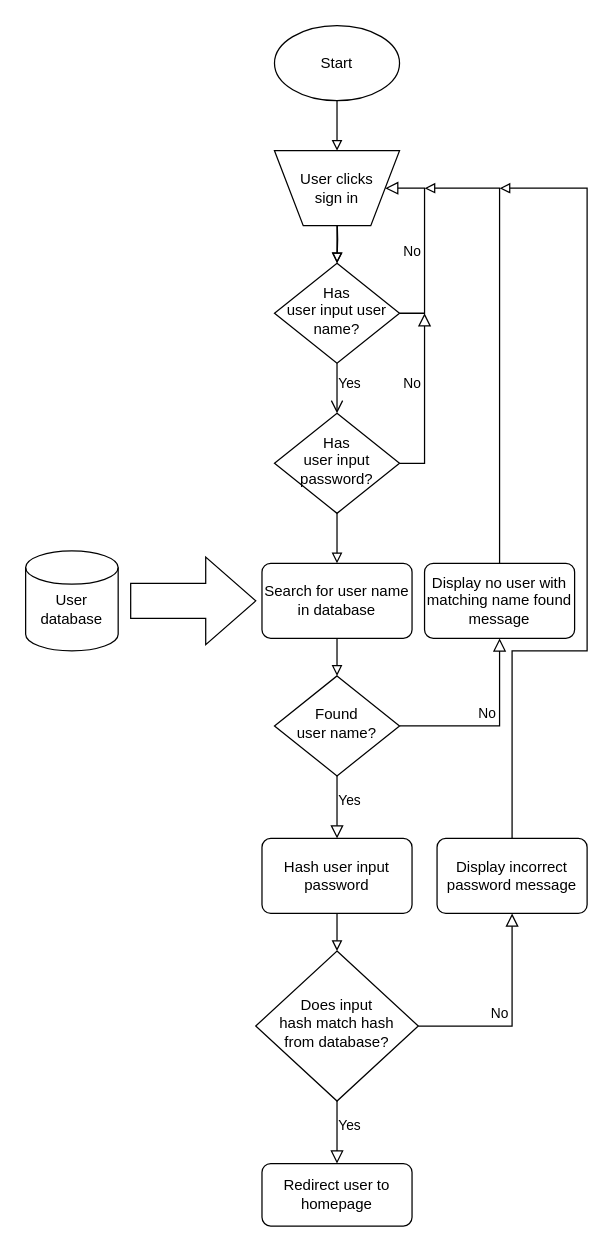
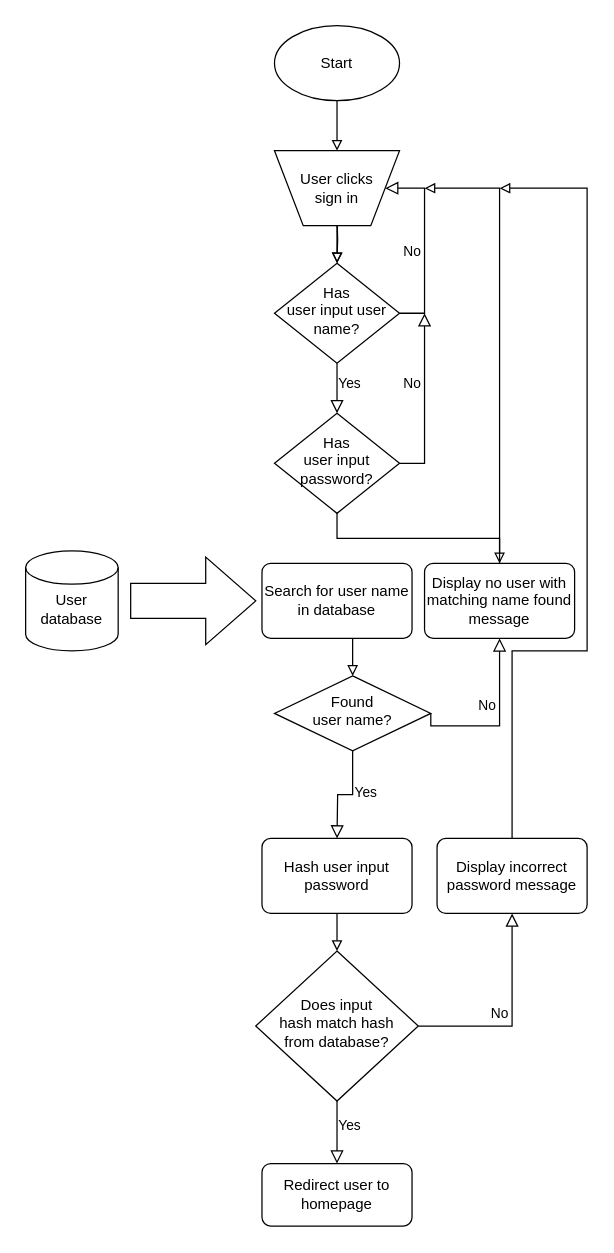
(337, 404) -> (337, 399)
(337, 544) -> (415, 538)
(337, 726) -> (353, 713)
